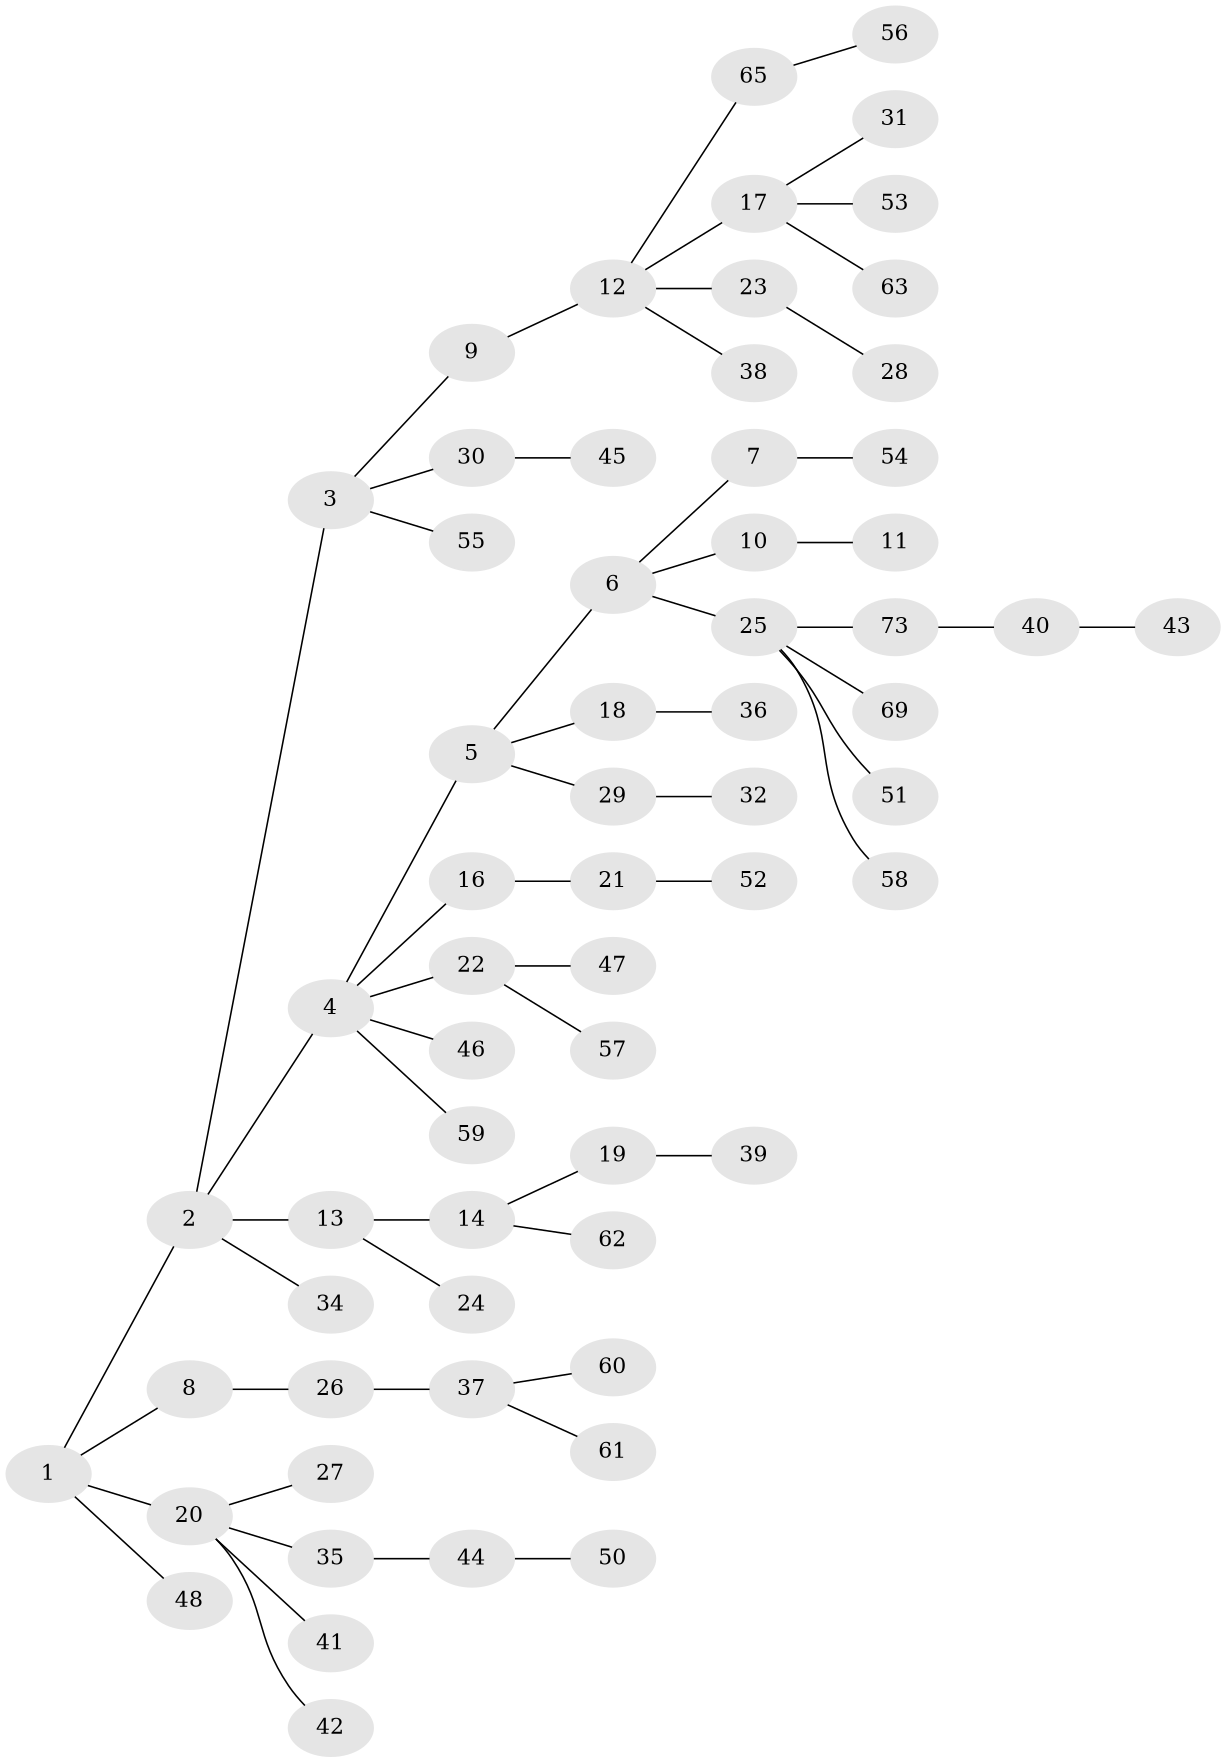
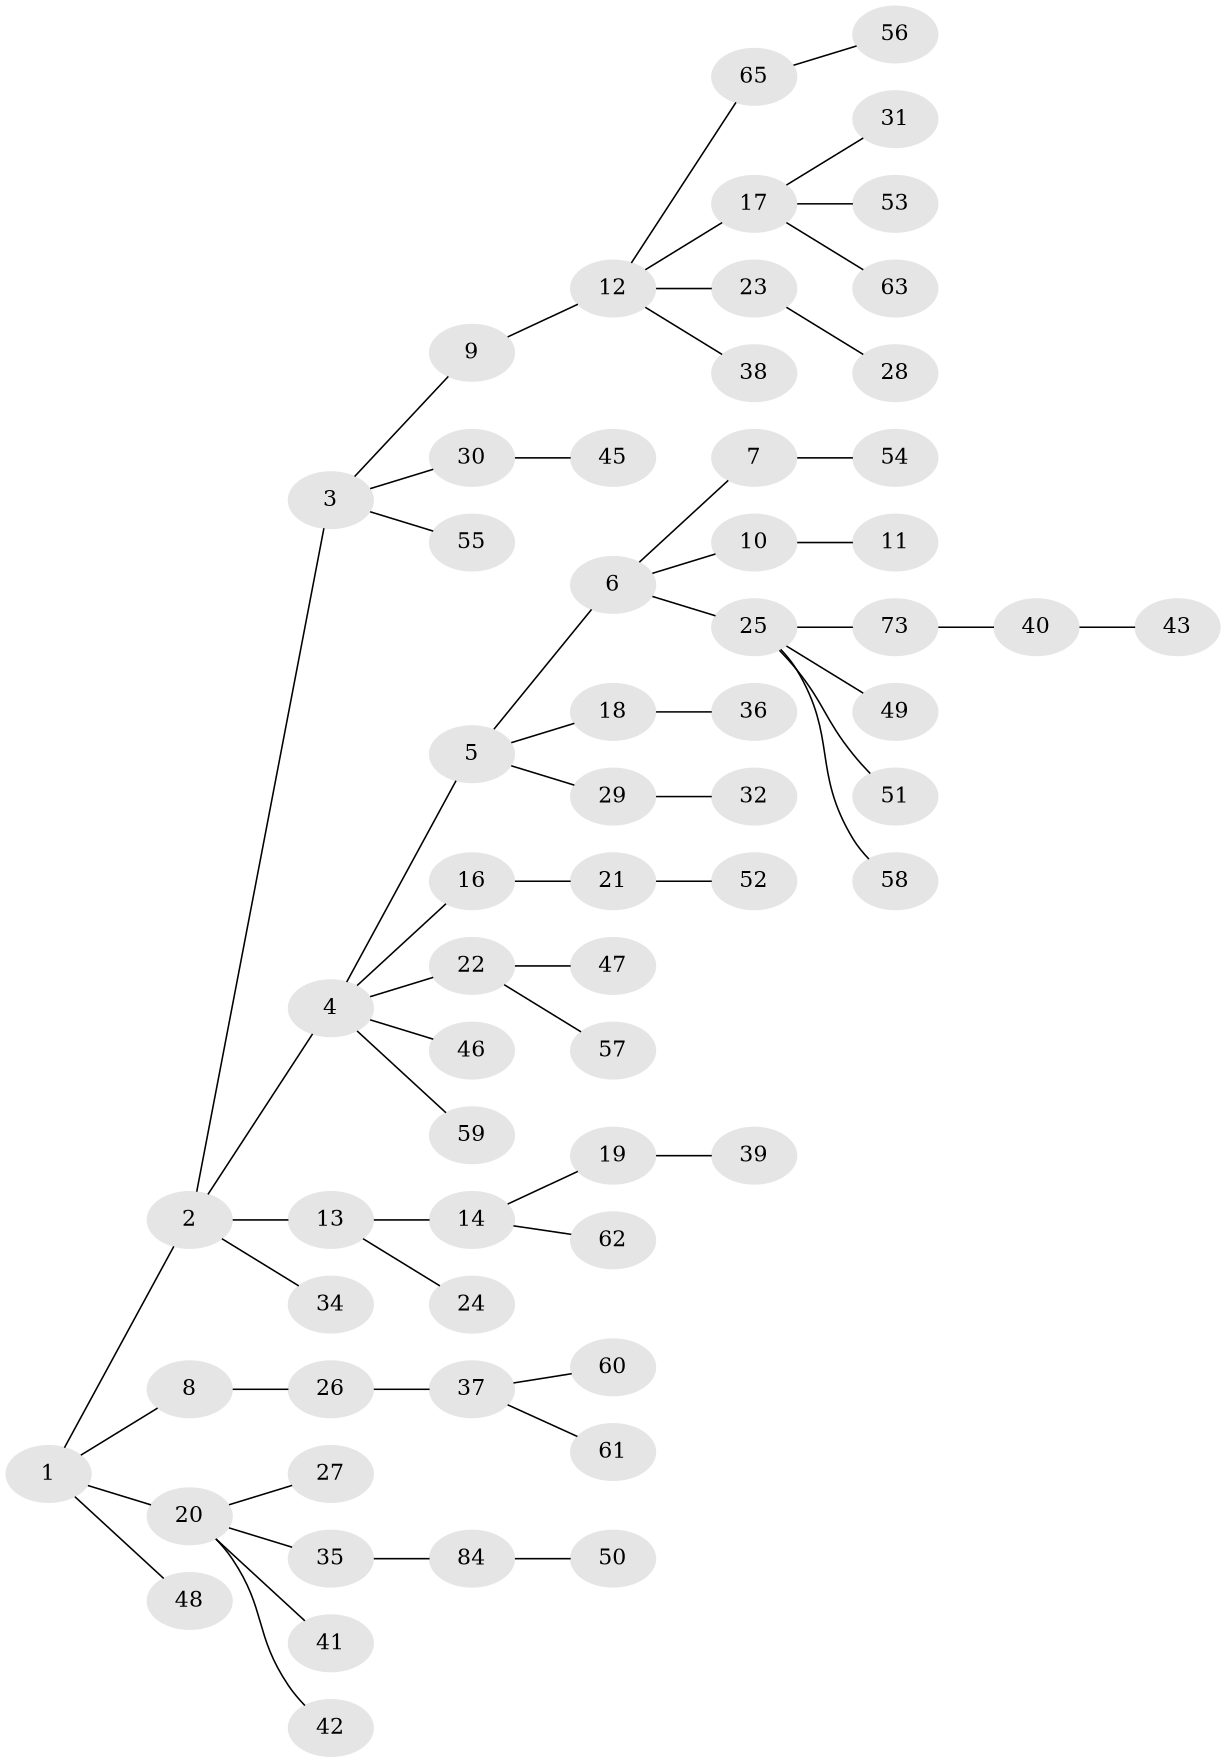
(895, 712) -> (895, 712)
(472, 1559) -> (472, 1559)
